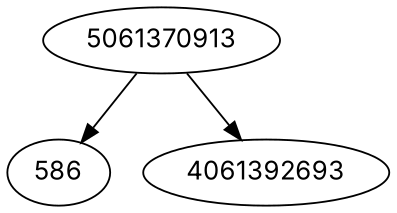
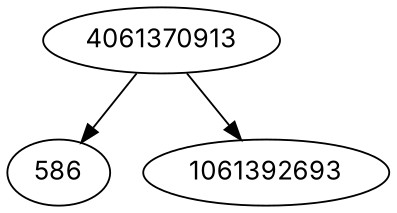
(162, 40) -> (162, 40)
(266, 173) -> (266, 173)
